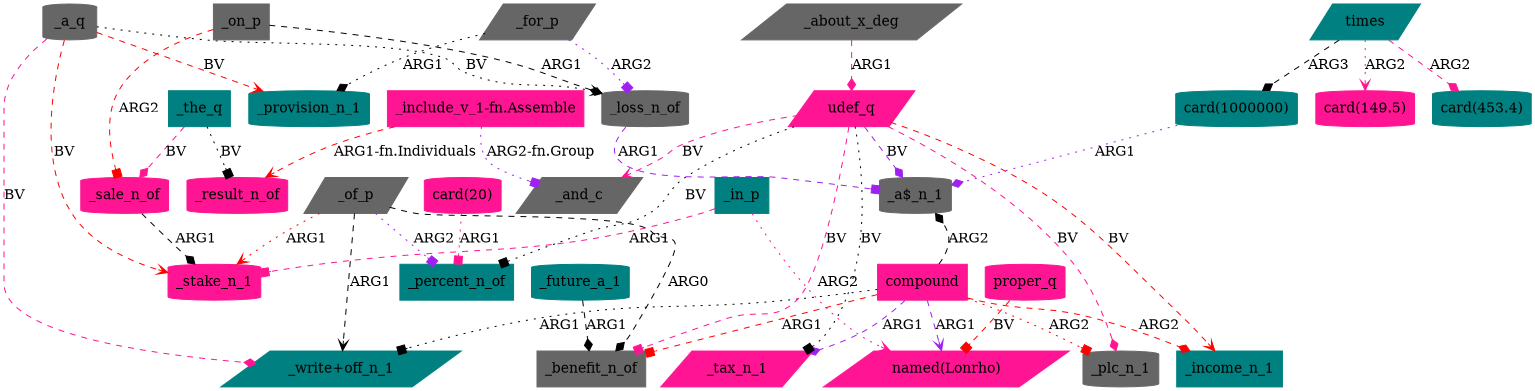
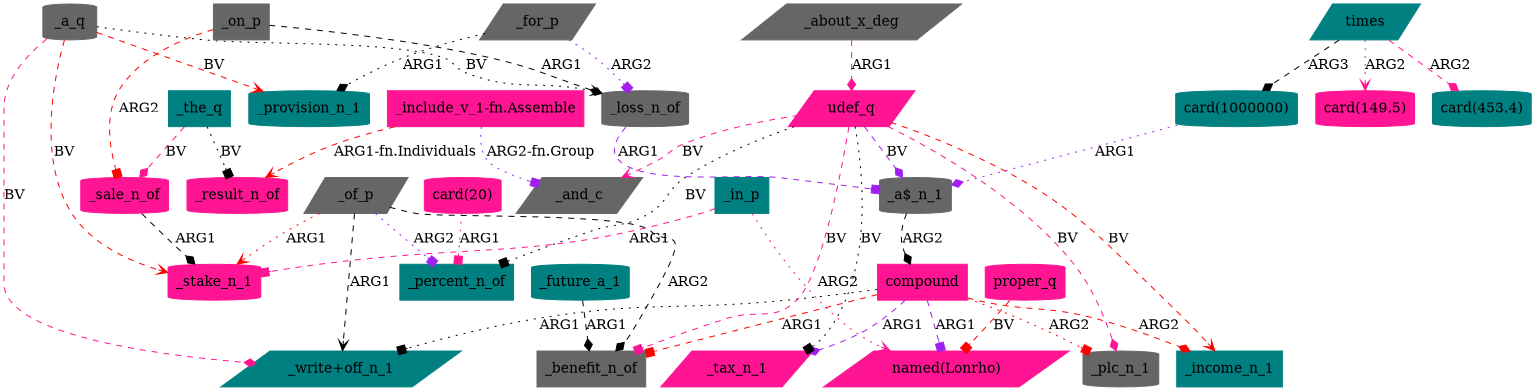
(948, 244) -> (902, 233)
(689, 282) -> (689, 282)
(933, 321) -> (933, 321)
